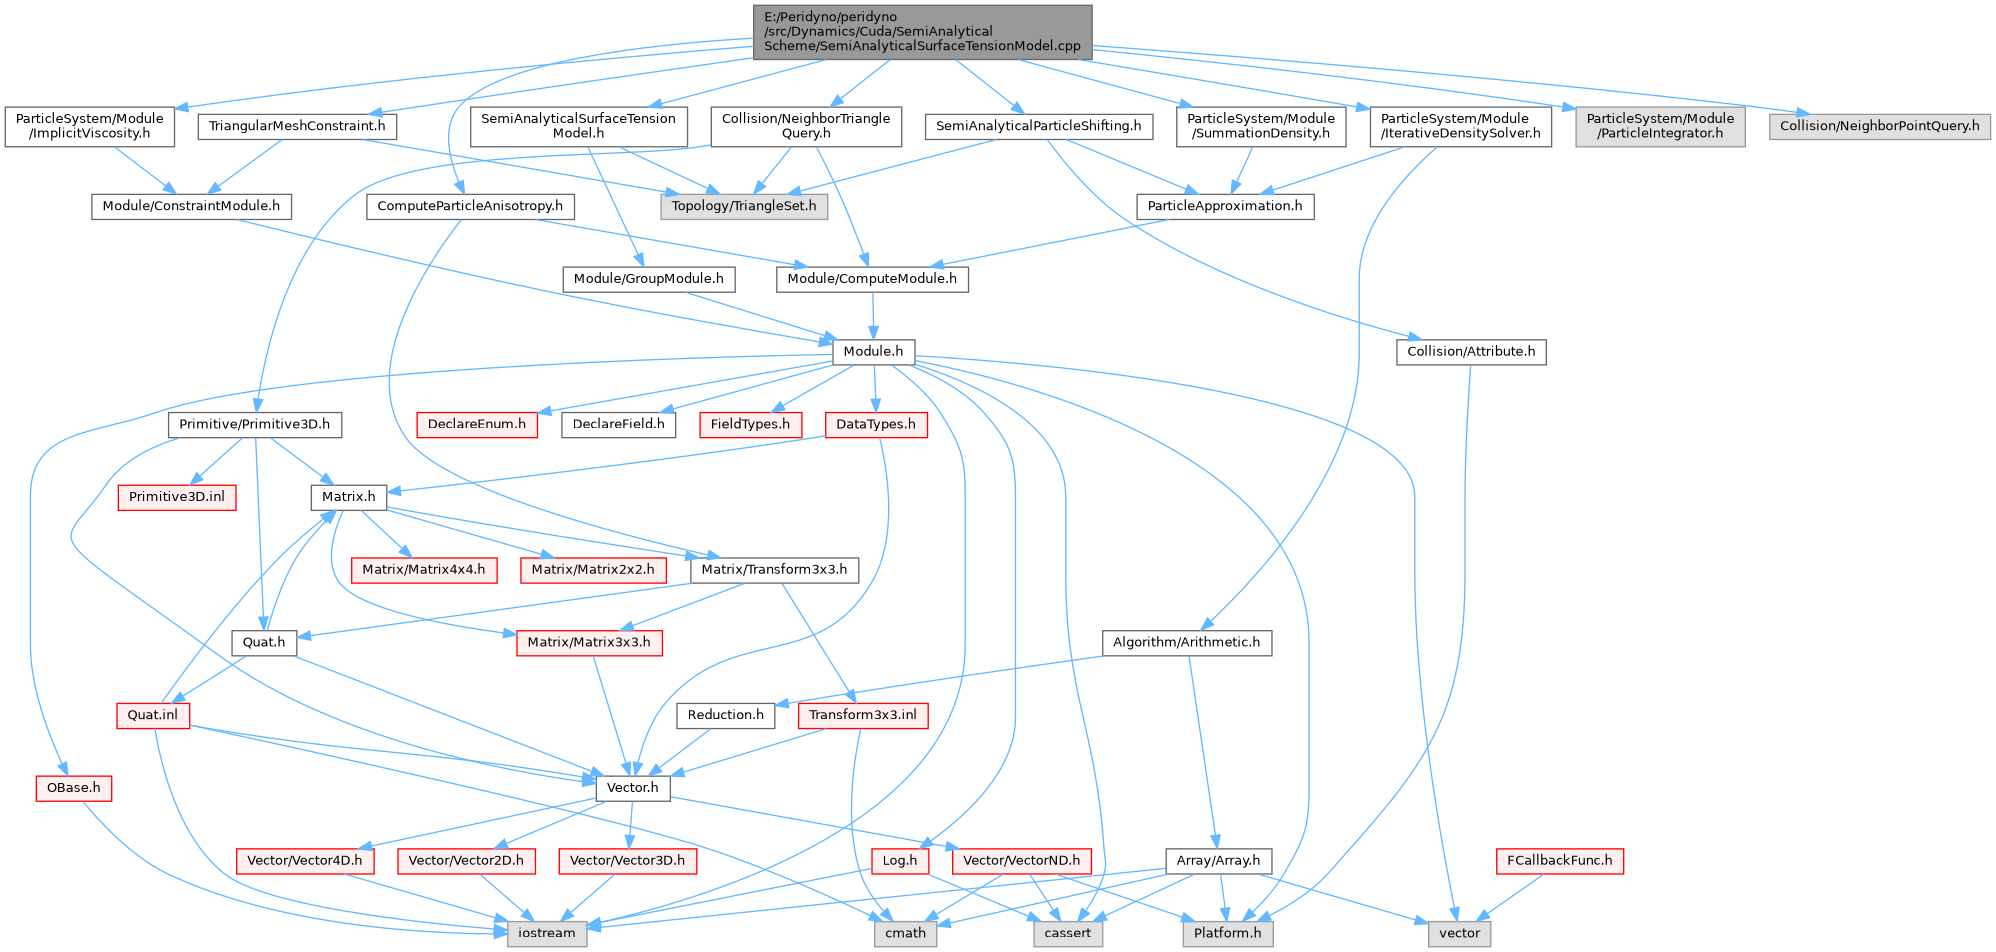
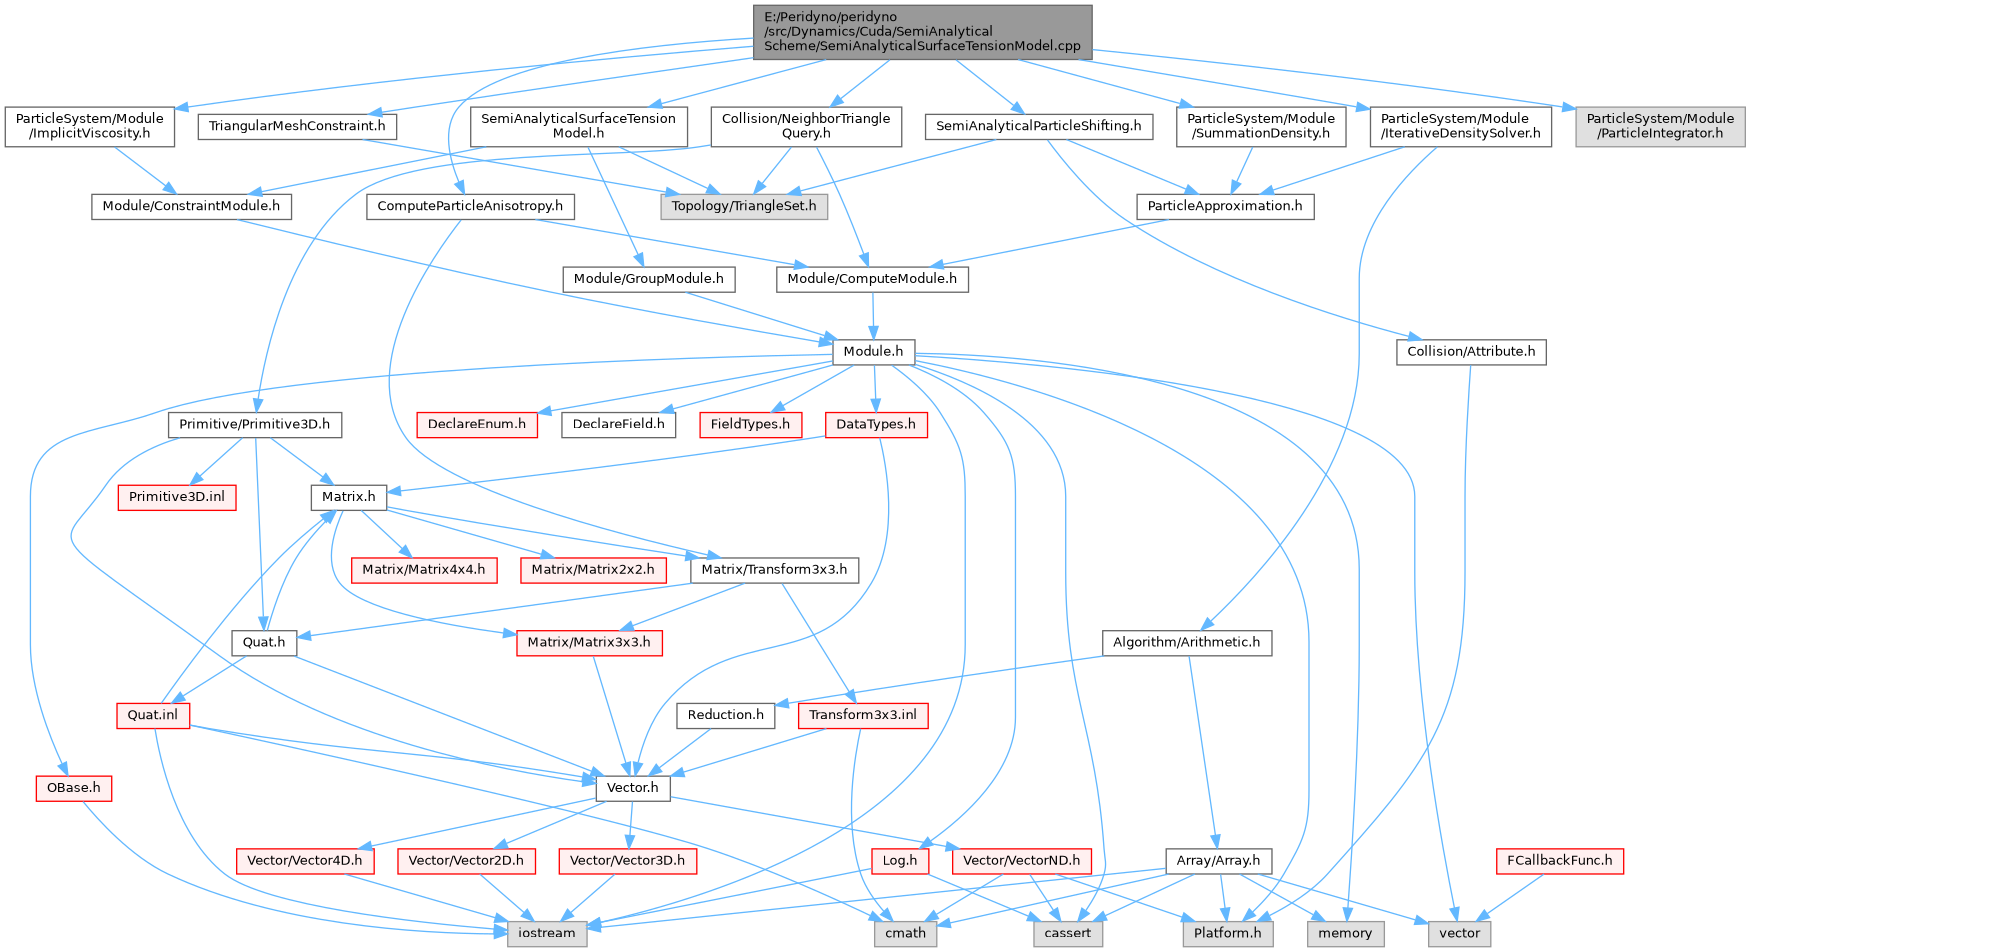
(1880, 127) -> none
(250, 163) -> (374, 169)
none -> (1346, 934)
